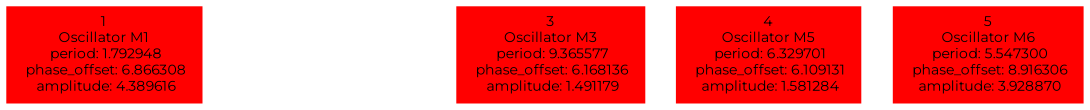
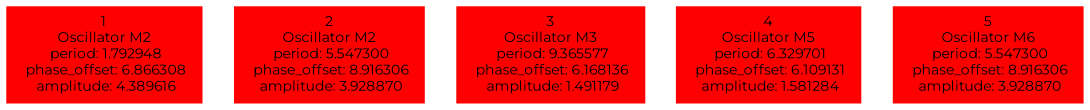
(104, 38) -> (104, 38)
none -> (329, 55)
